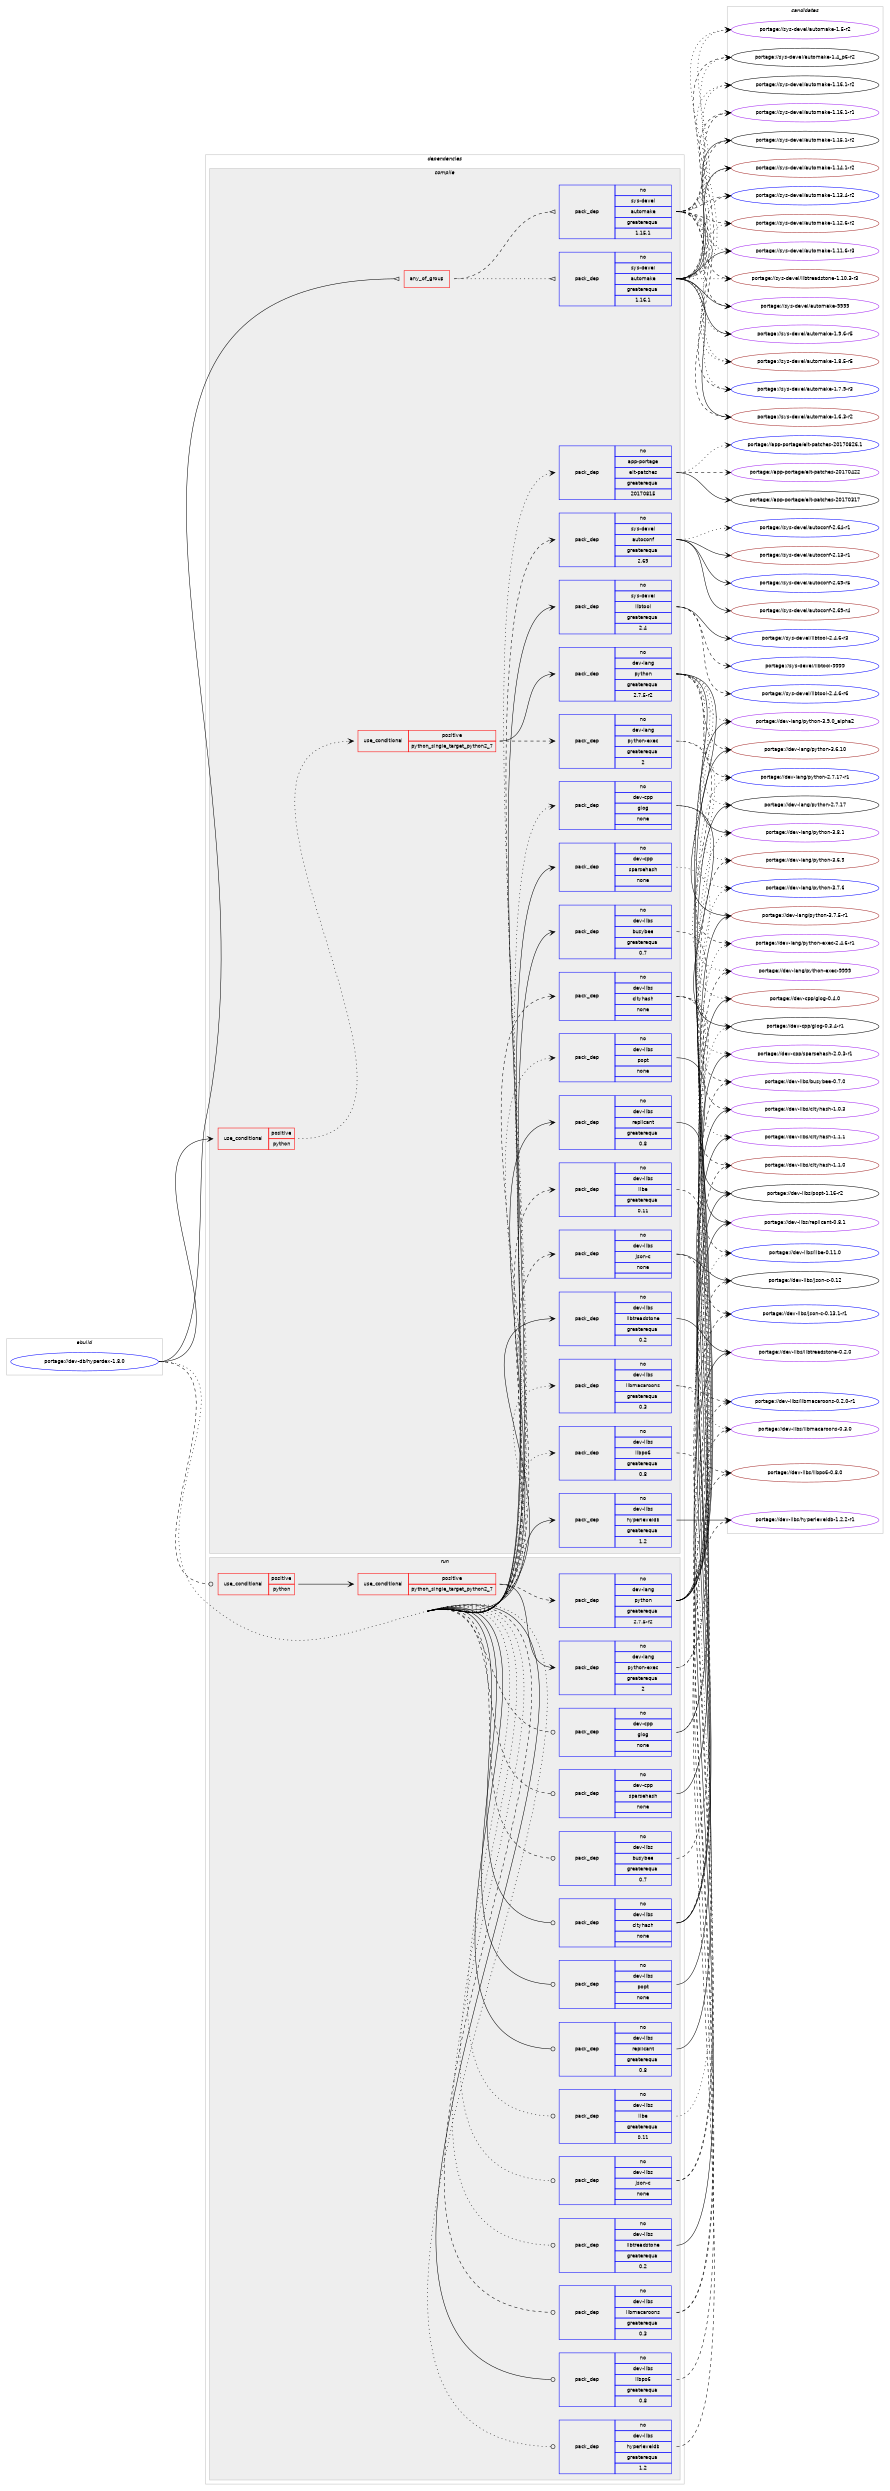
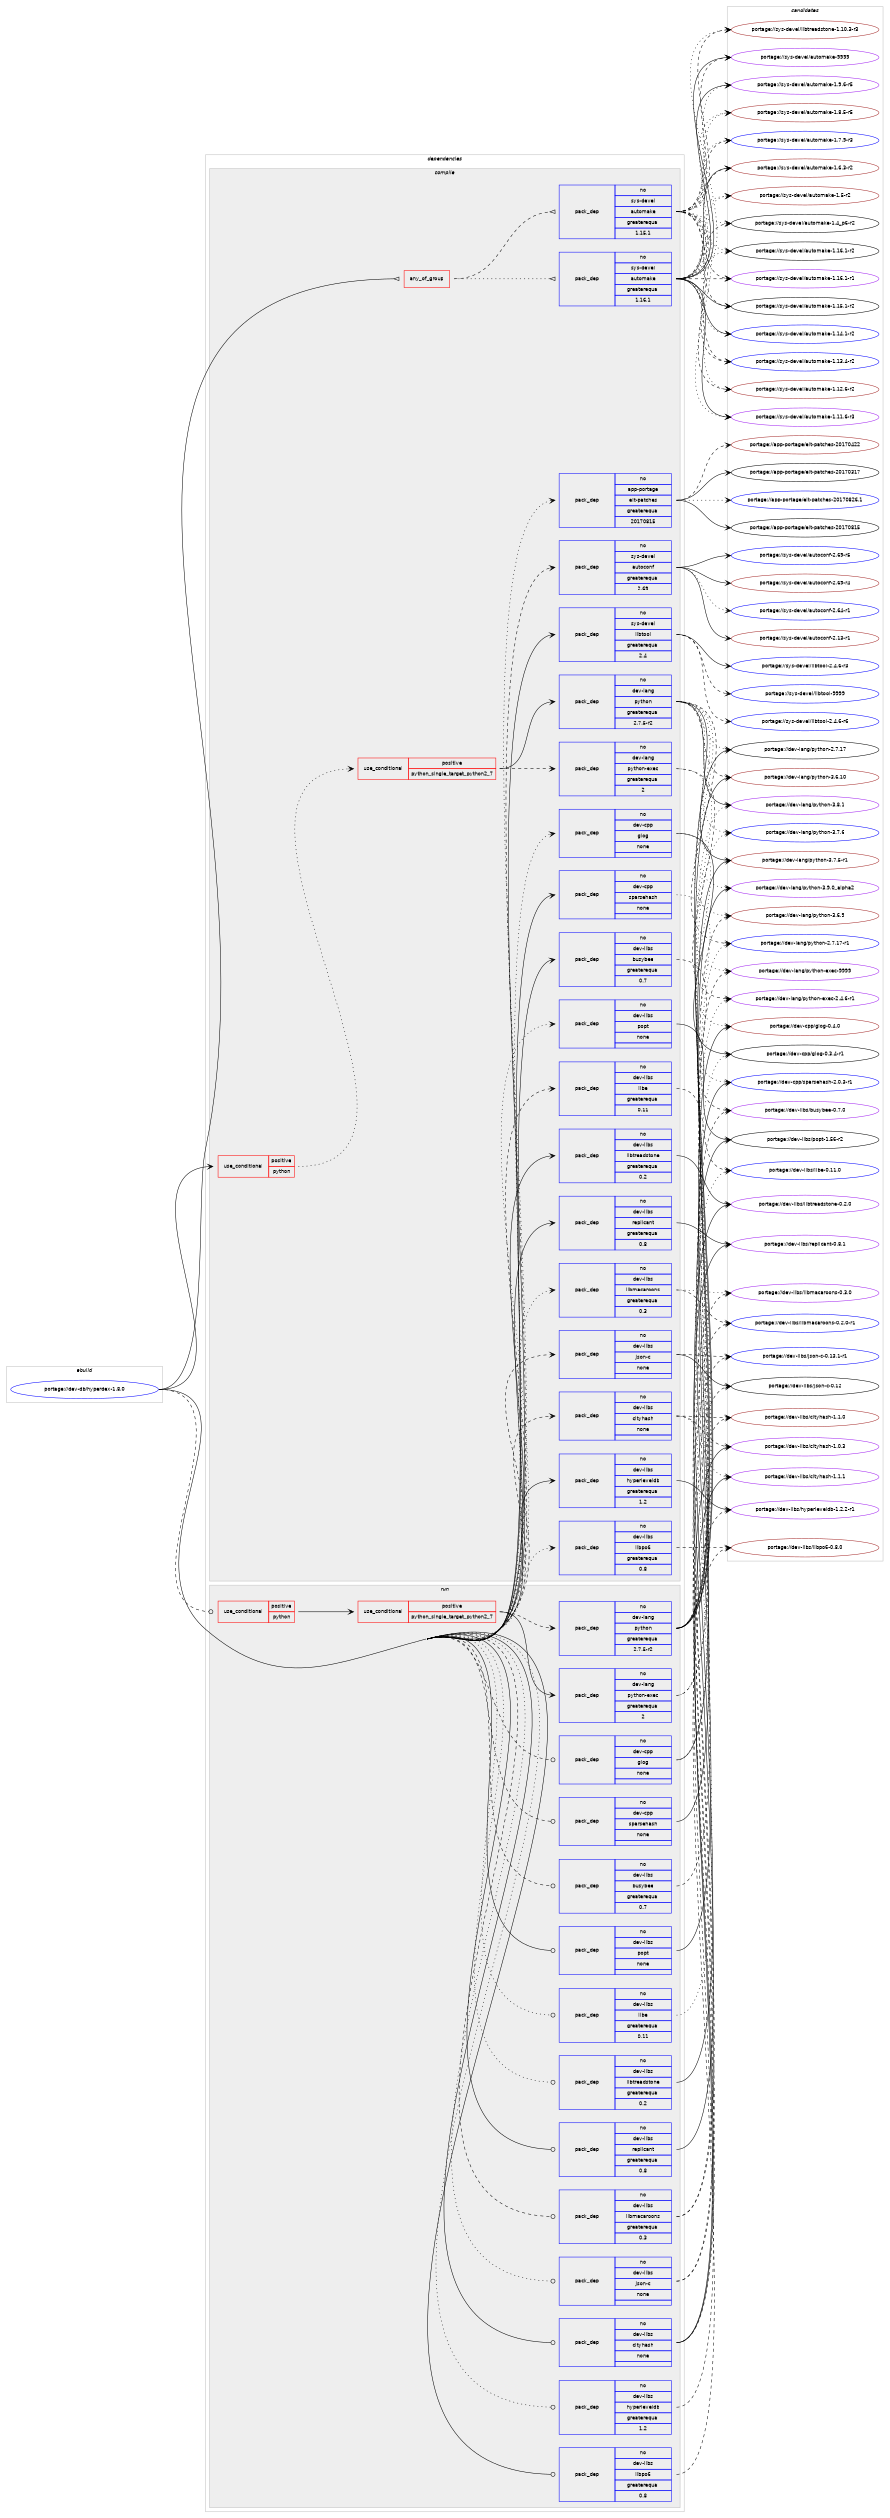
(805, 30) -> (805, 196)
(805, 168) -> (805, 334)
(805, 473) -> (805, 445)
none -> (805, 528)
(805, 1054) -> (805, 1082)
(805, 1194) -> (805, 1140)
